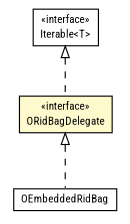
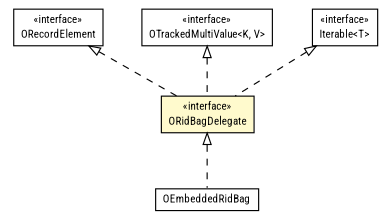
none -> (58, 27)
none -> (207, 27)
